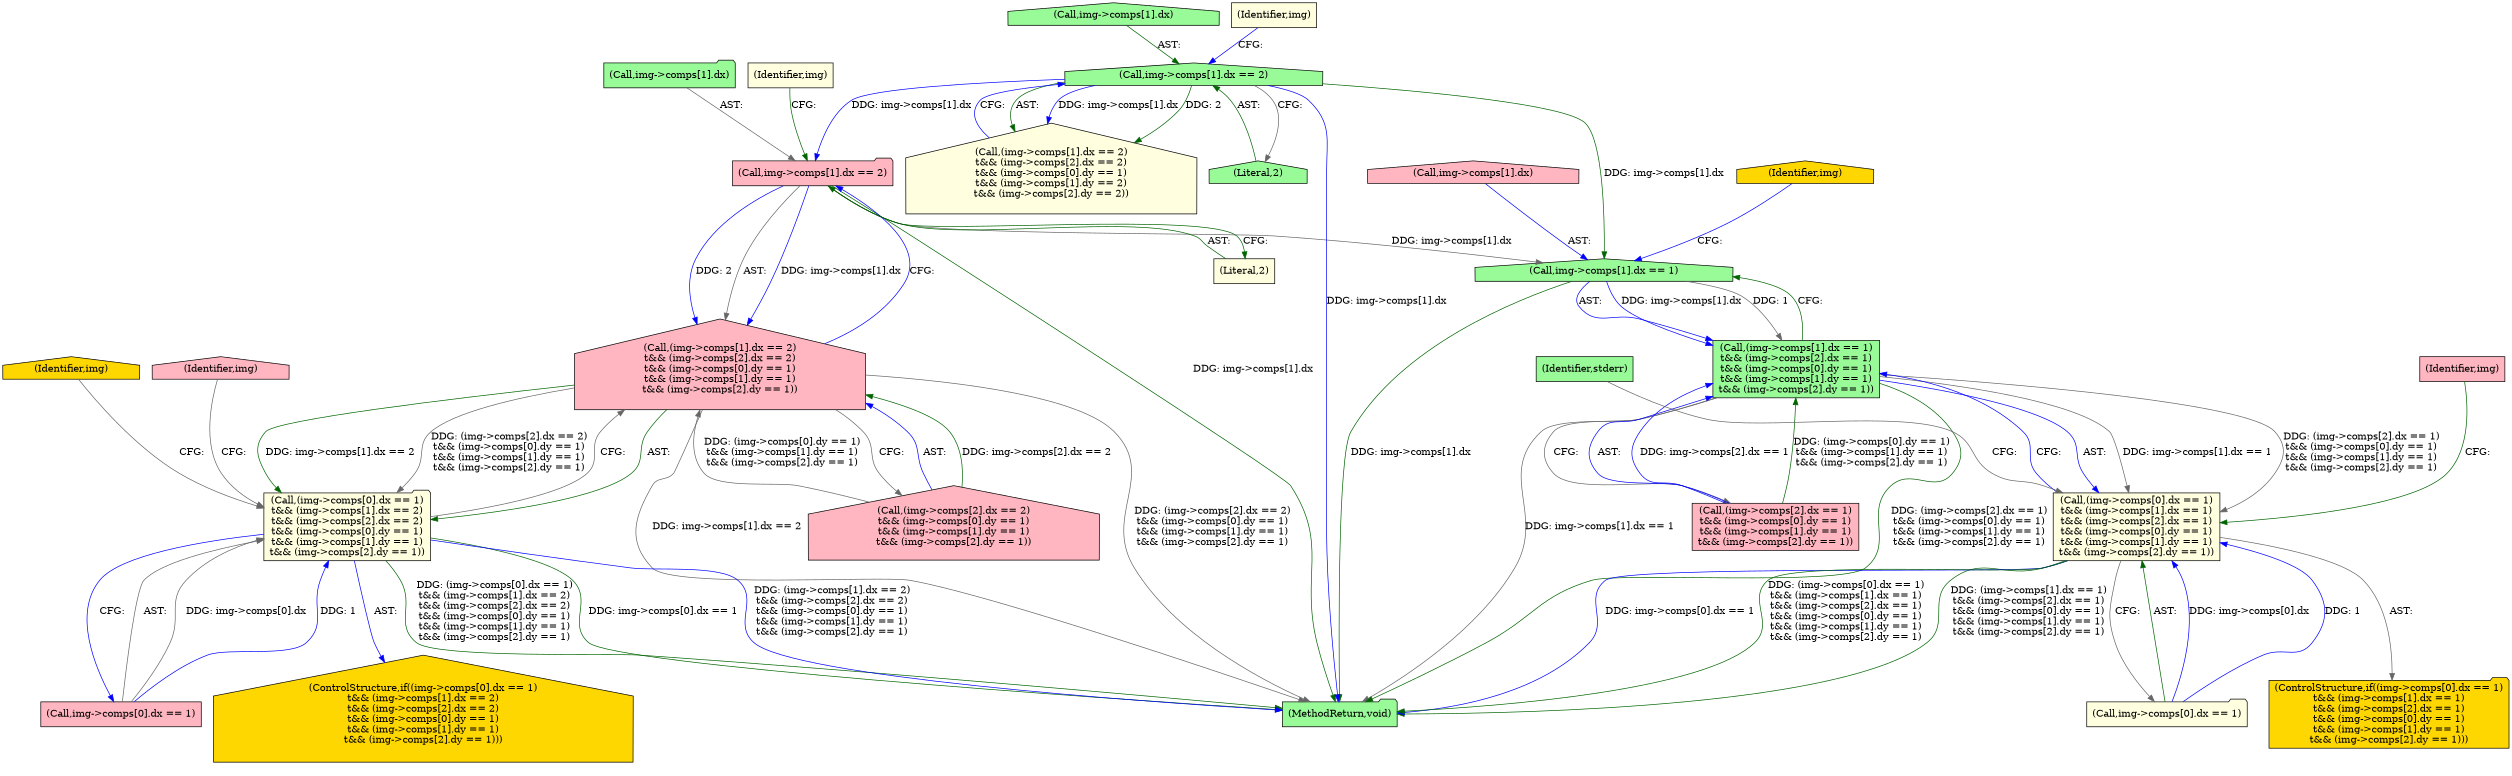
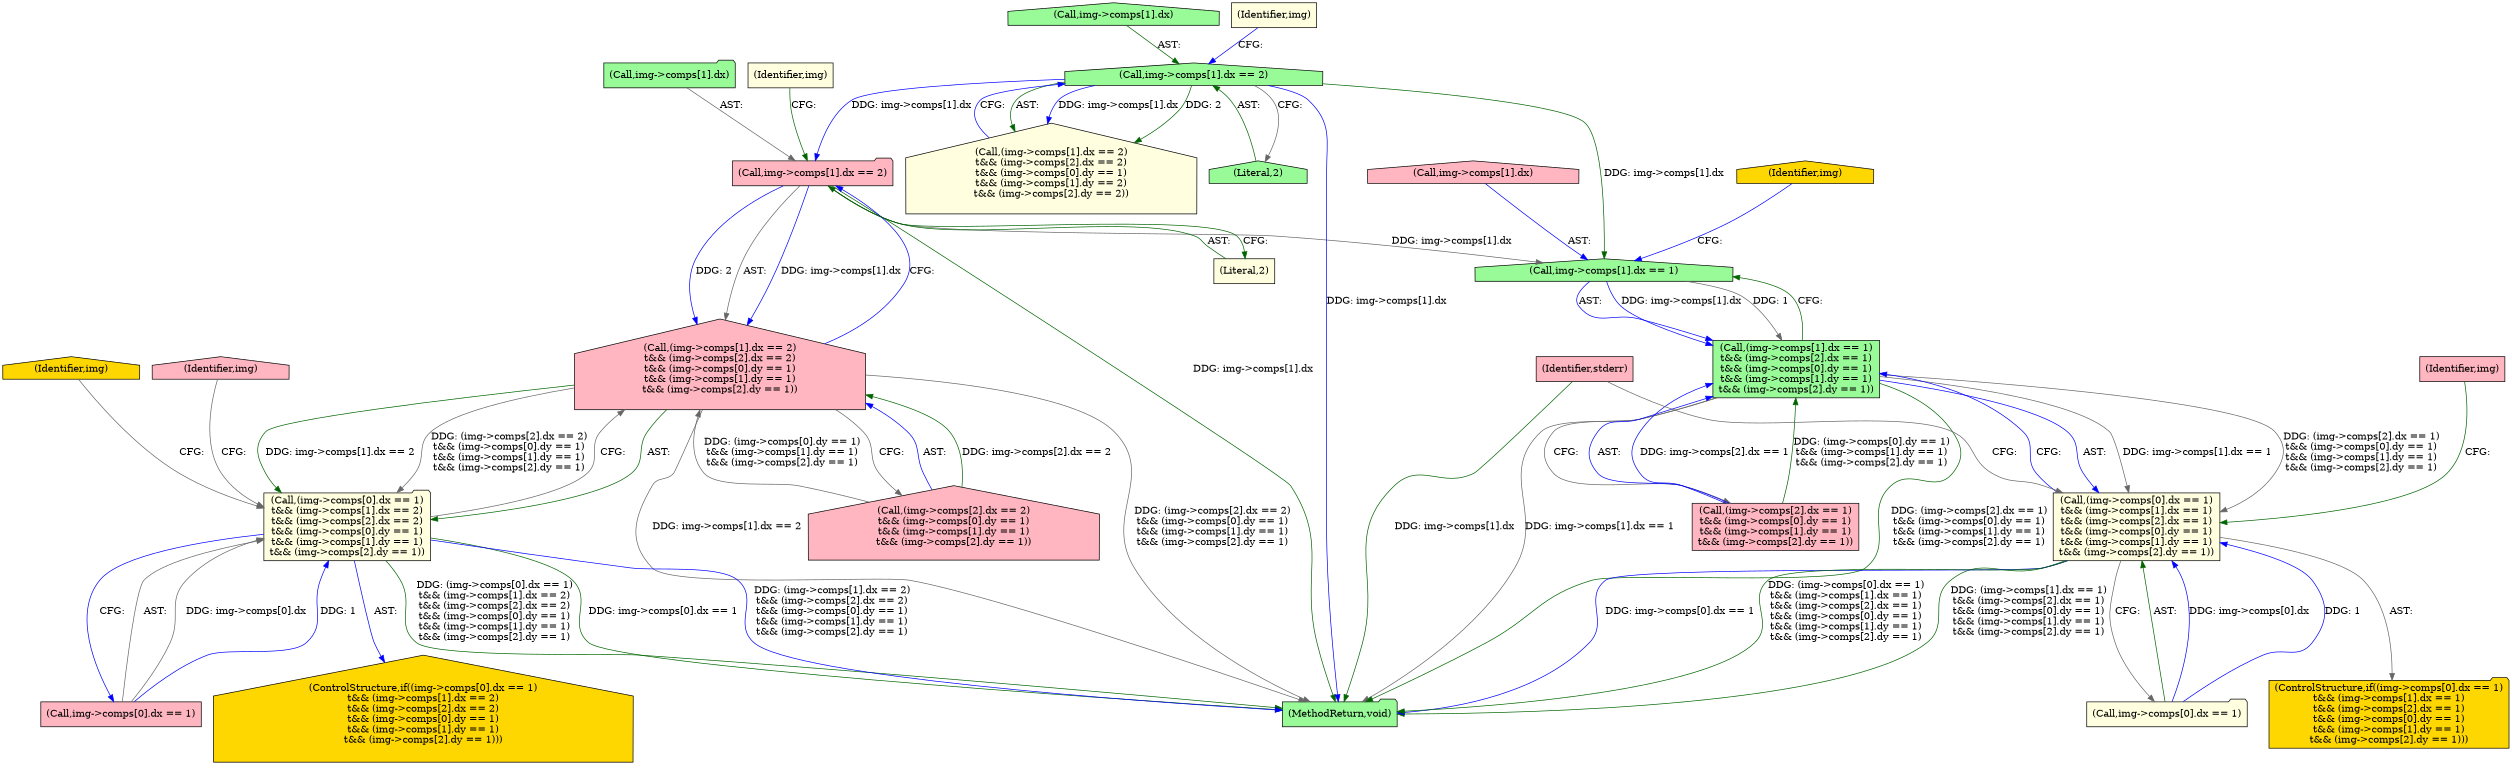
(1585, 369) -> (1585, 369)
(1353, 428) -> (1394, 487)
